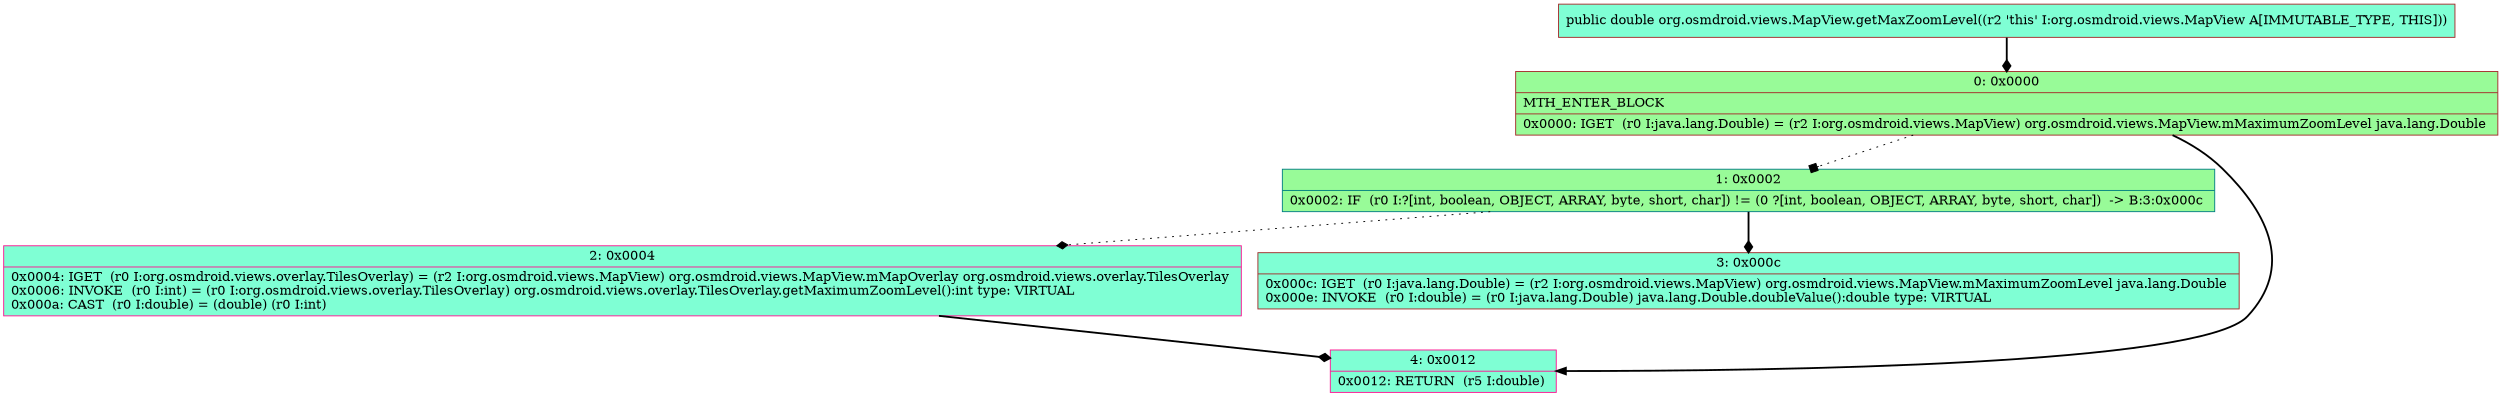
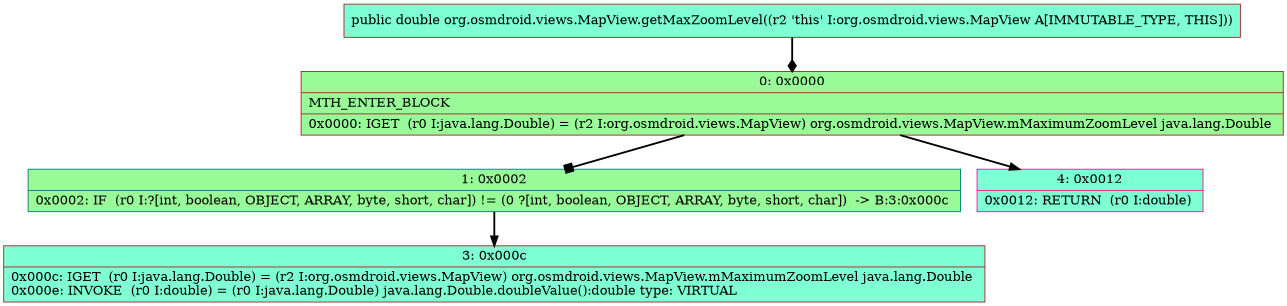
(1866, 151) -> (629, 151)
(1749, 227) -> (494, 224)
(622, 281) -> none
(1443, 381) -> (1090, 201)
